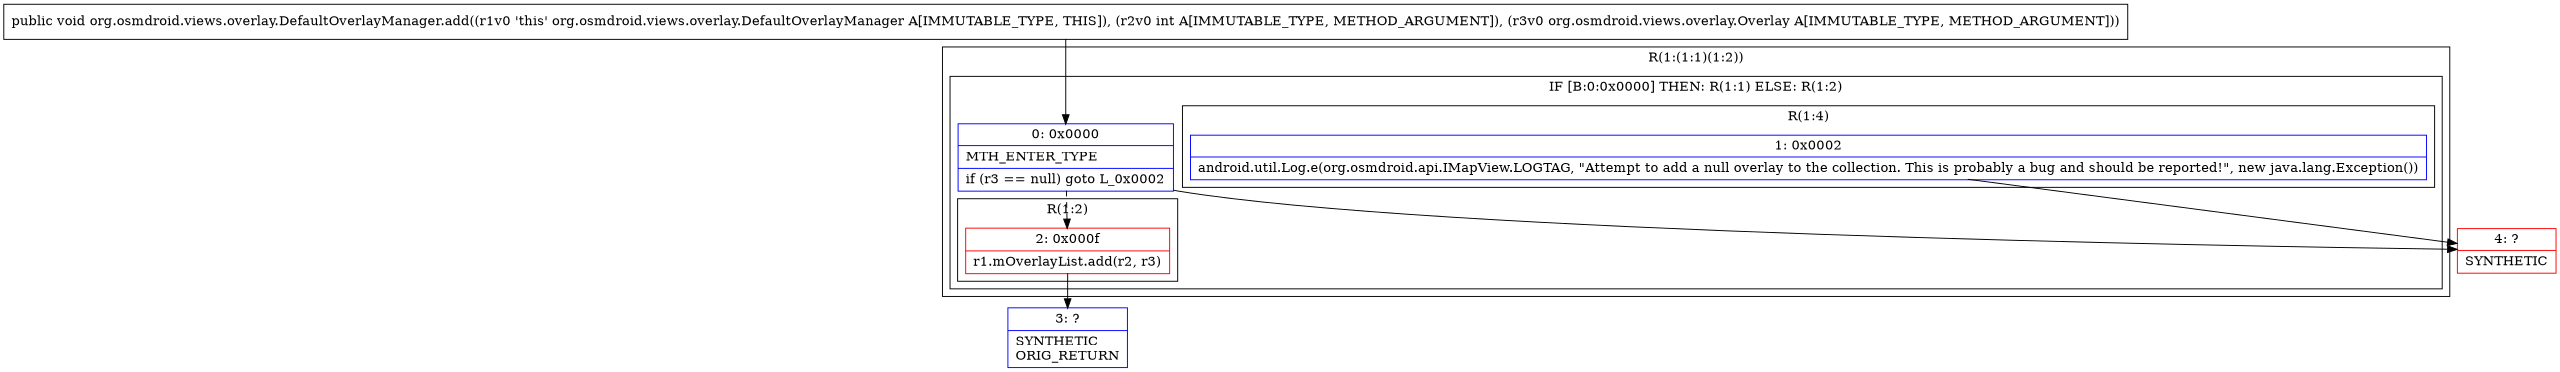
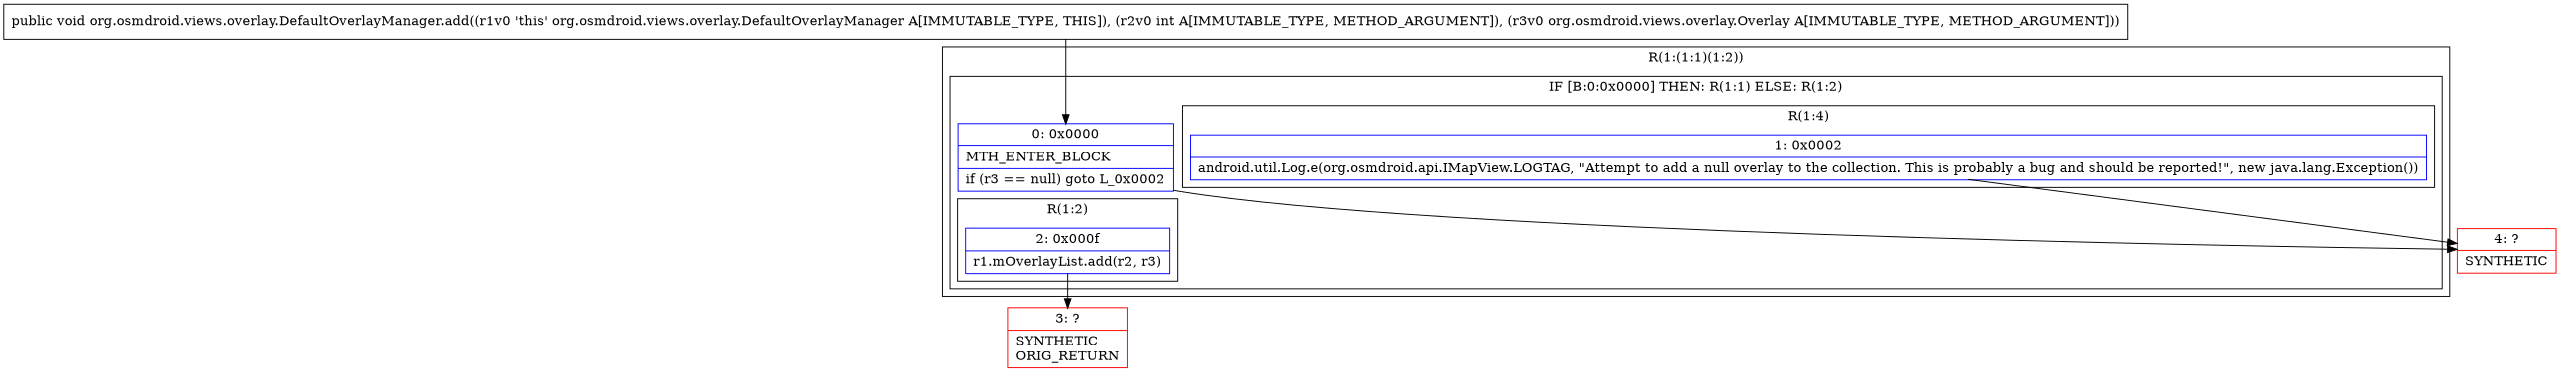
(1032, 157) -> (1039, 157)
(1067, 205) -> none
(1068, 251) -> (1068, 251)
(1068, 338) -> (1068, 338)
